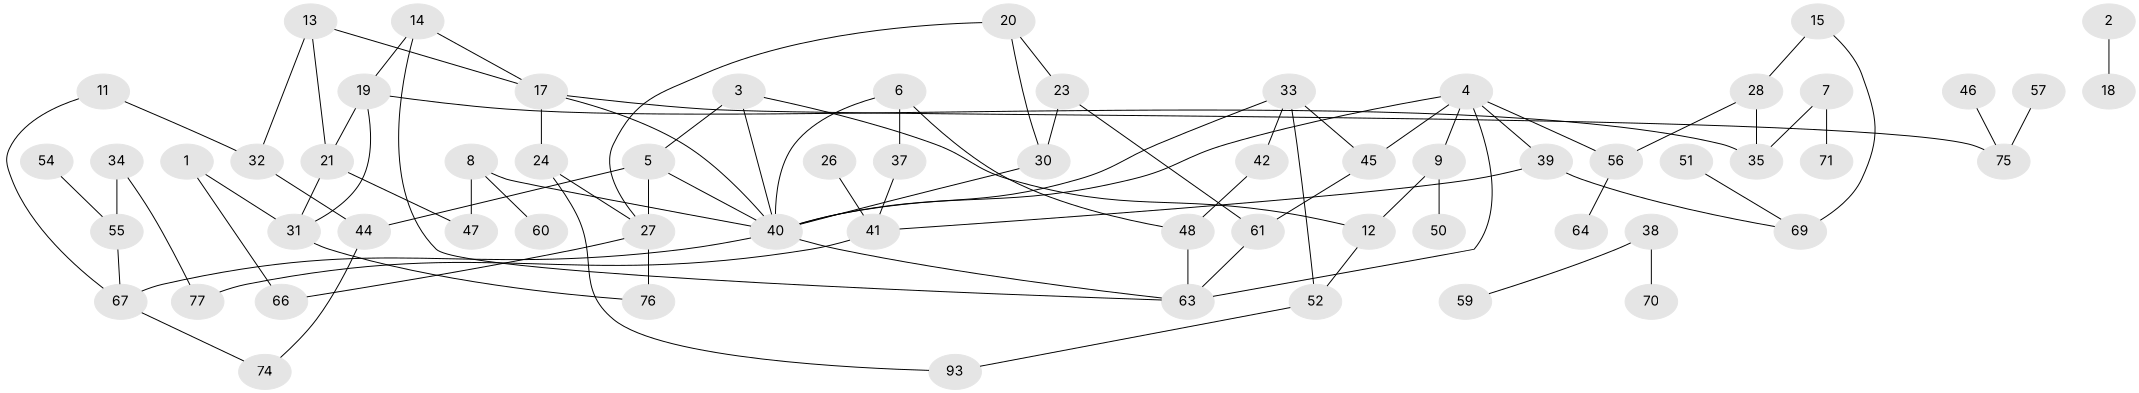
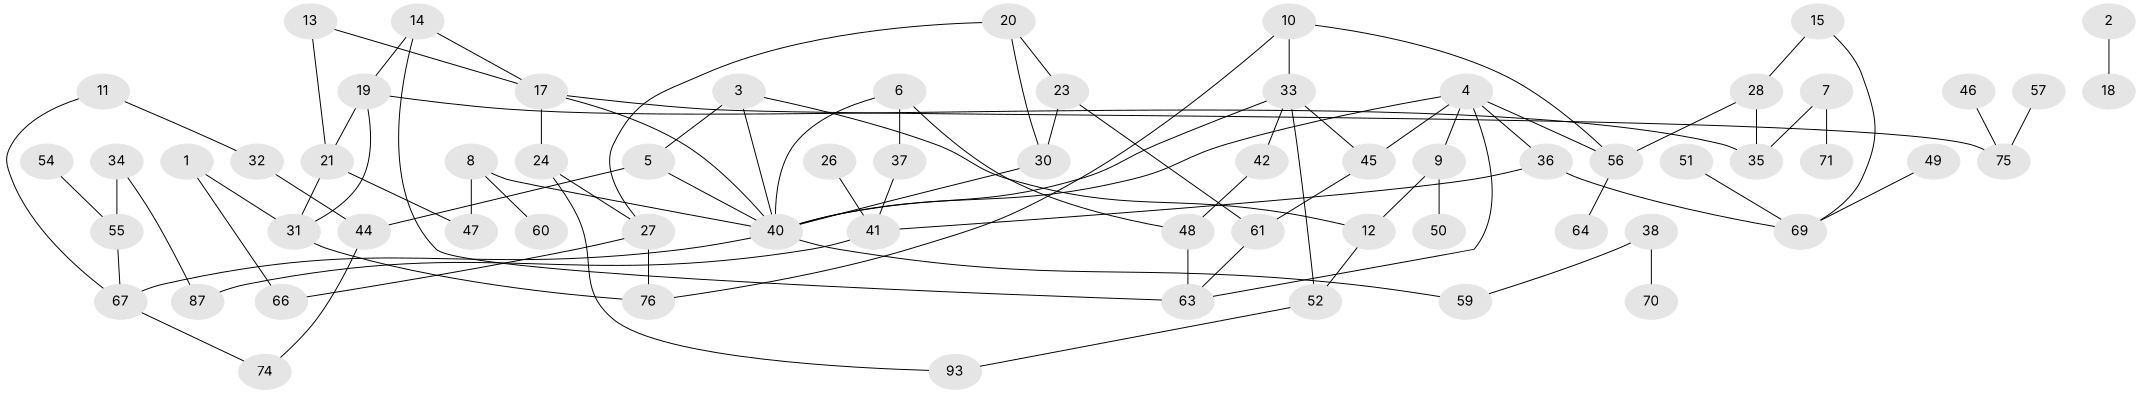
none -> (1289, 21)
(284, 91) -> none
(1546, 162) -> (1546, 162)
none -> (1934, 162)
(648, 197) -> none
(980, 274) -> (1119, 272)
(198, 302) -> (198, 302)
